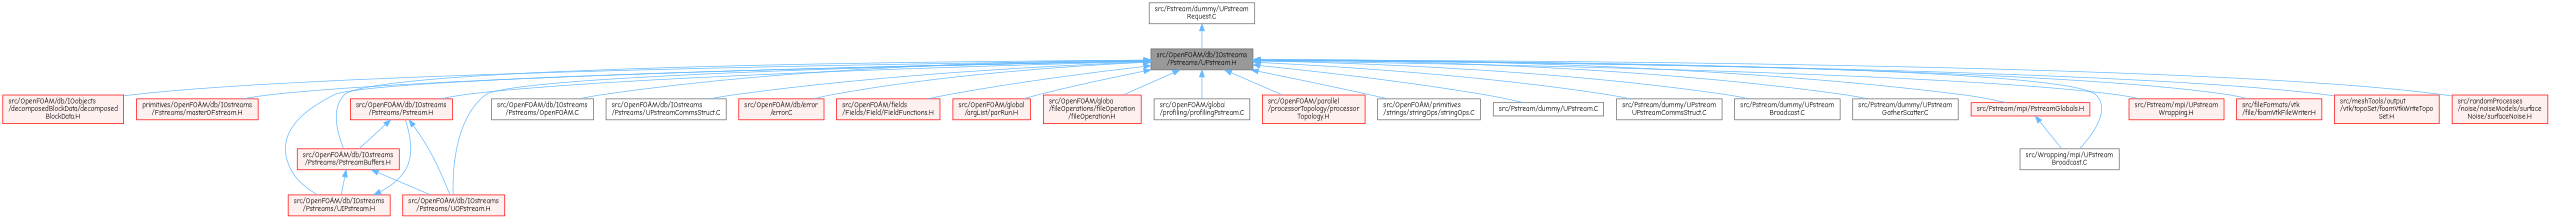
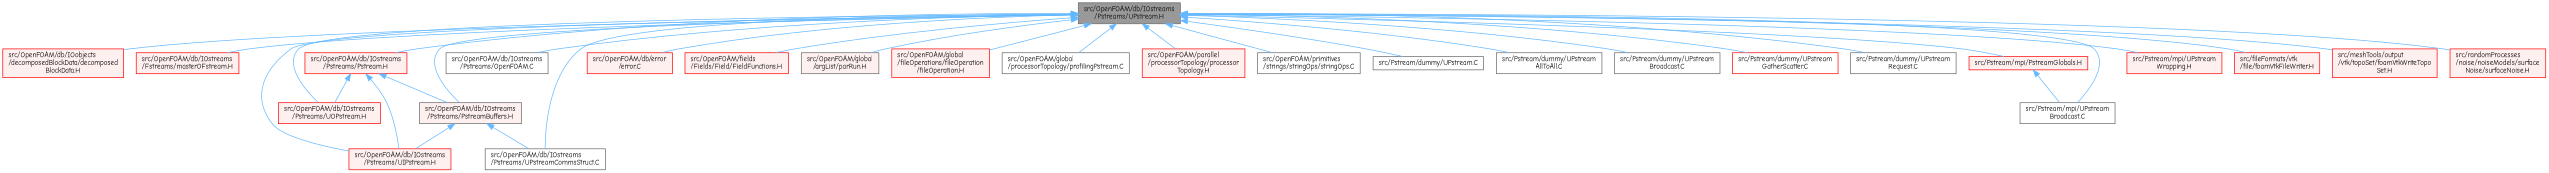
(1202, 40) -> (1527, 21)
(197, 109) -> (188, 63)
(992, 109) -> (840, 63)
(1202, 109) -> (1066, 63)
(1669, 109) -> (1549, 63)
(1905, 109) -> (1785, 63)
(348, 159) -> (471, 113)
(2070, 159) -> (2068, 113)
(409, 162) -> (390, 112)
(404, 184) -> (511, 138)
